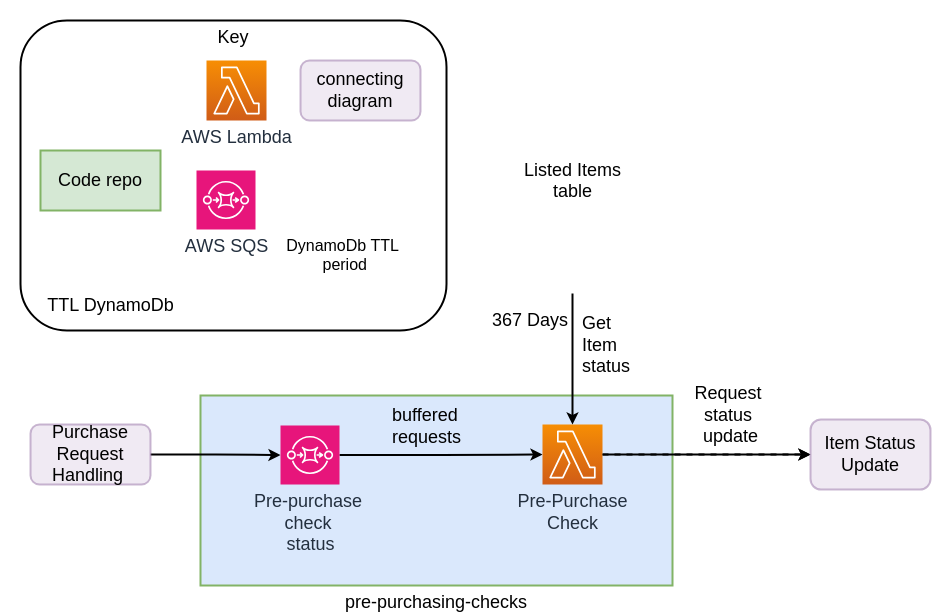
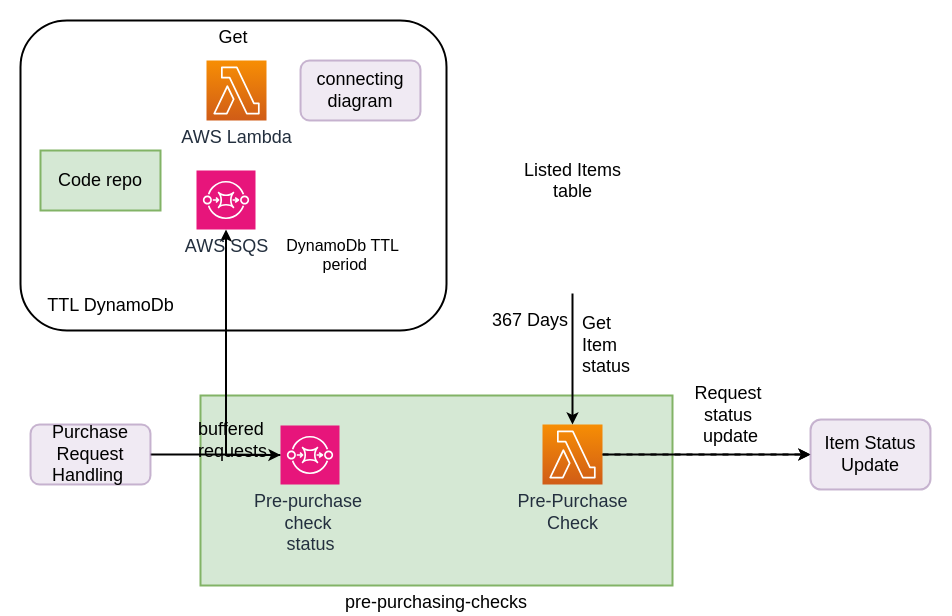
(234, 38) -> (234, 38)
(437, 455) -> (226, 345)
(437, 491) -> (437, 491)
